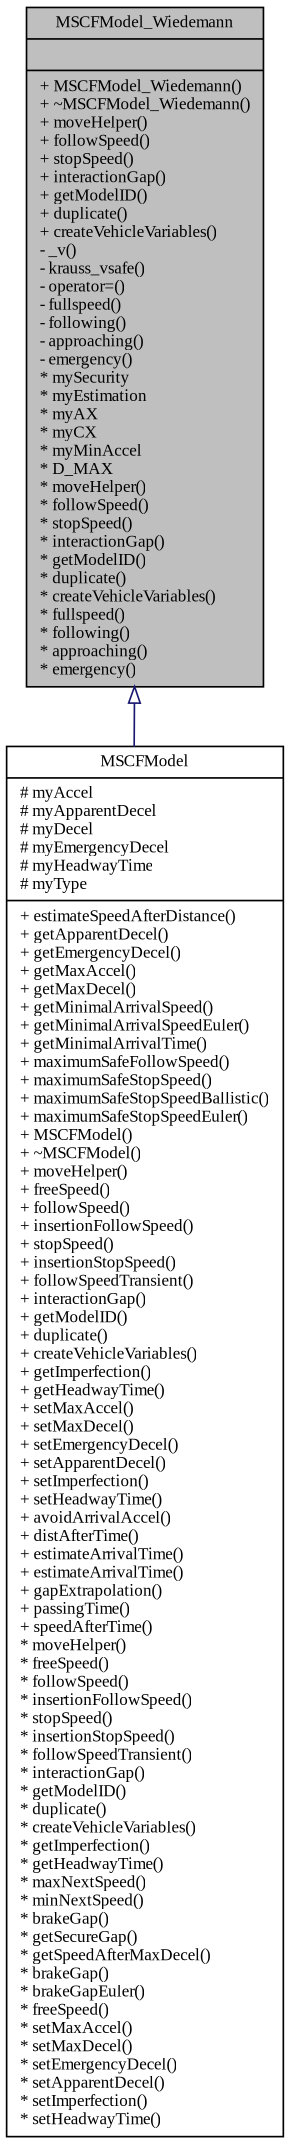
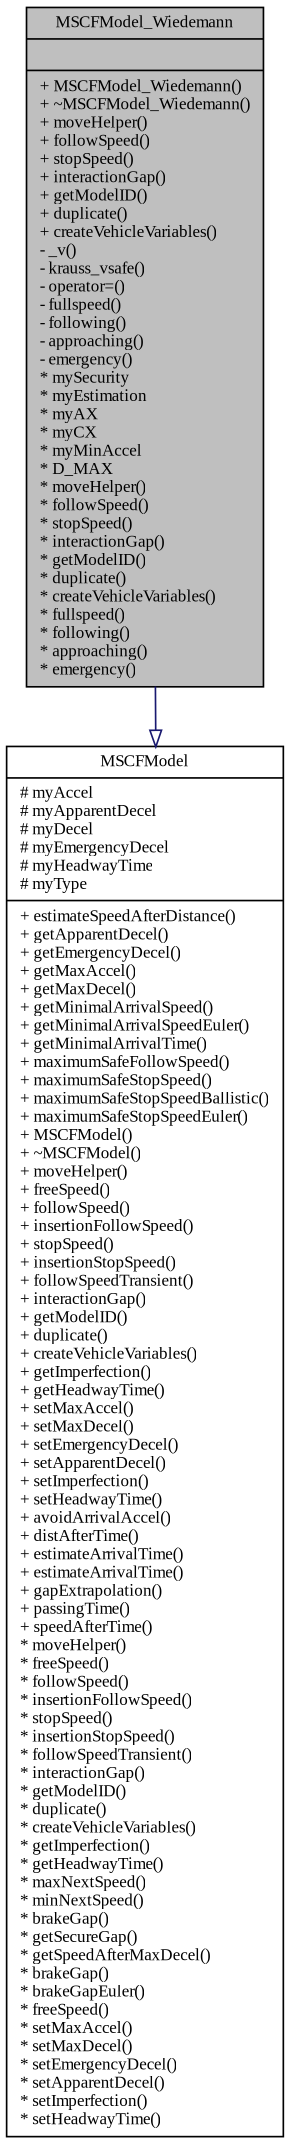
(134, 725) -> (156, 708)
